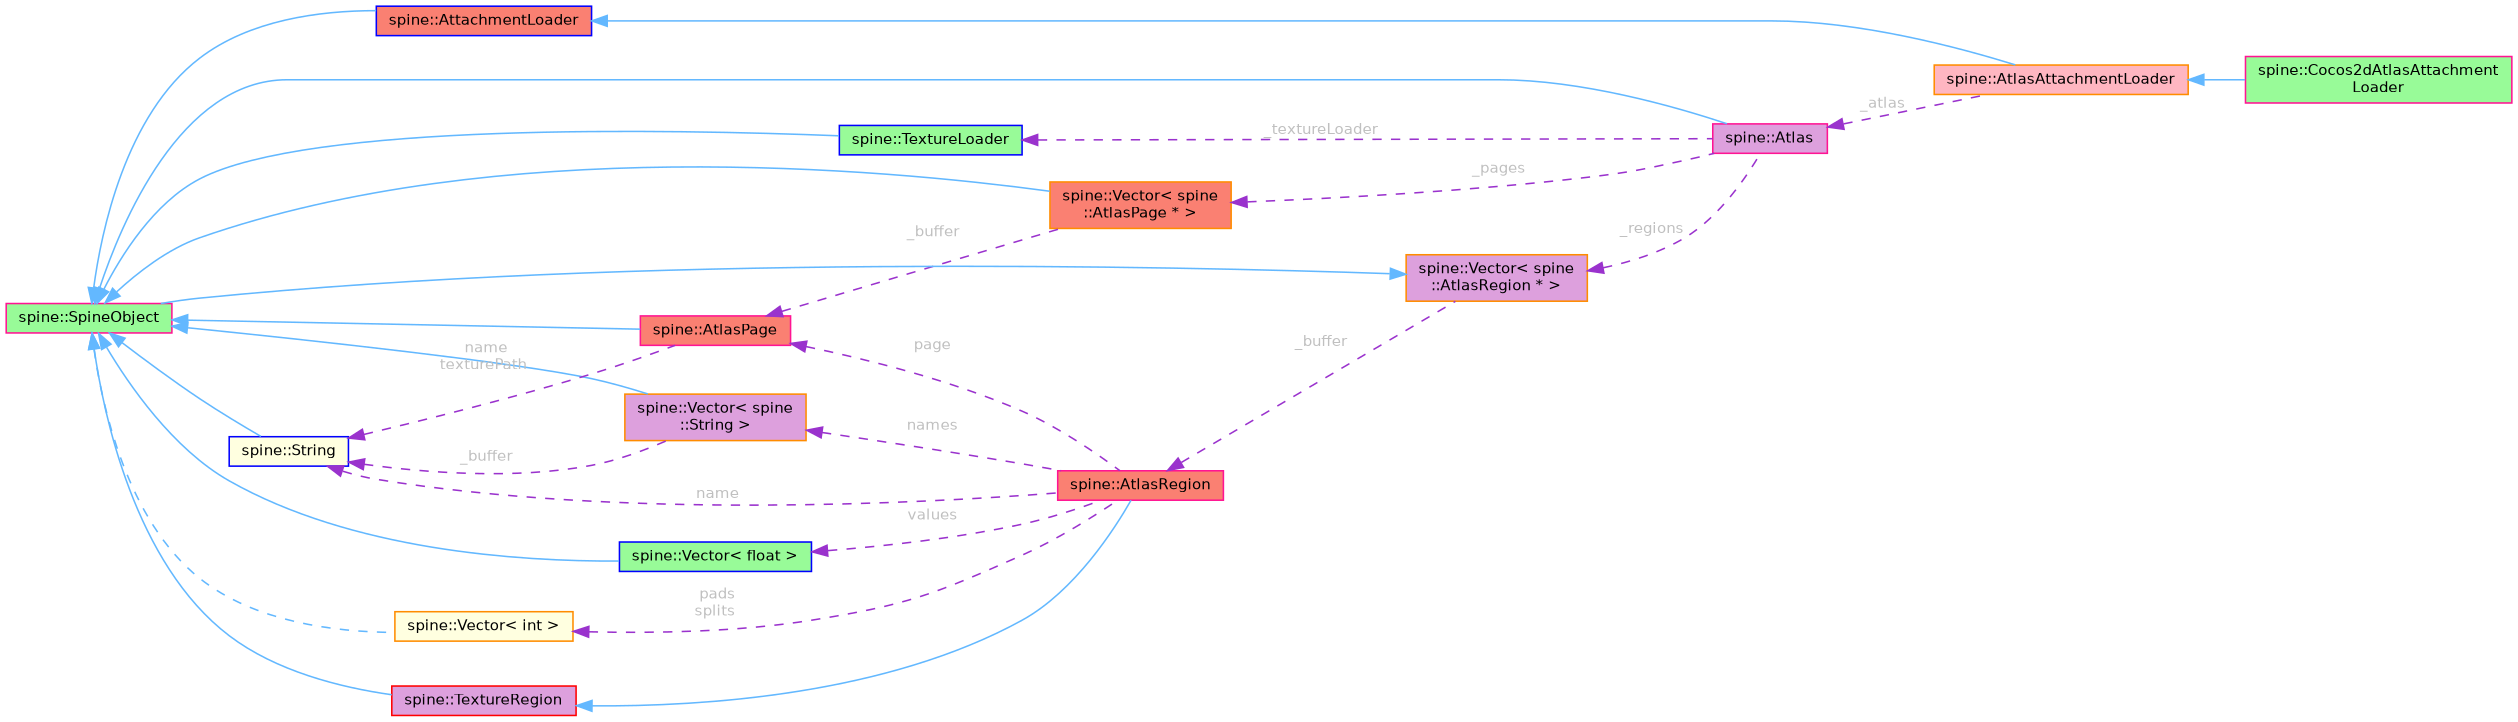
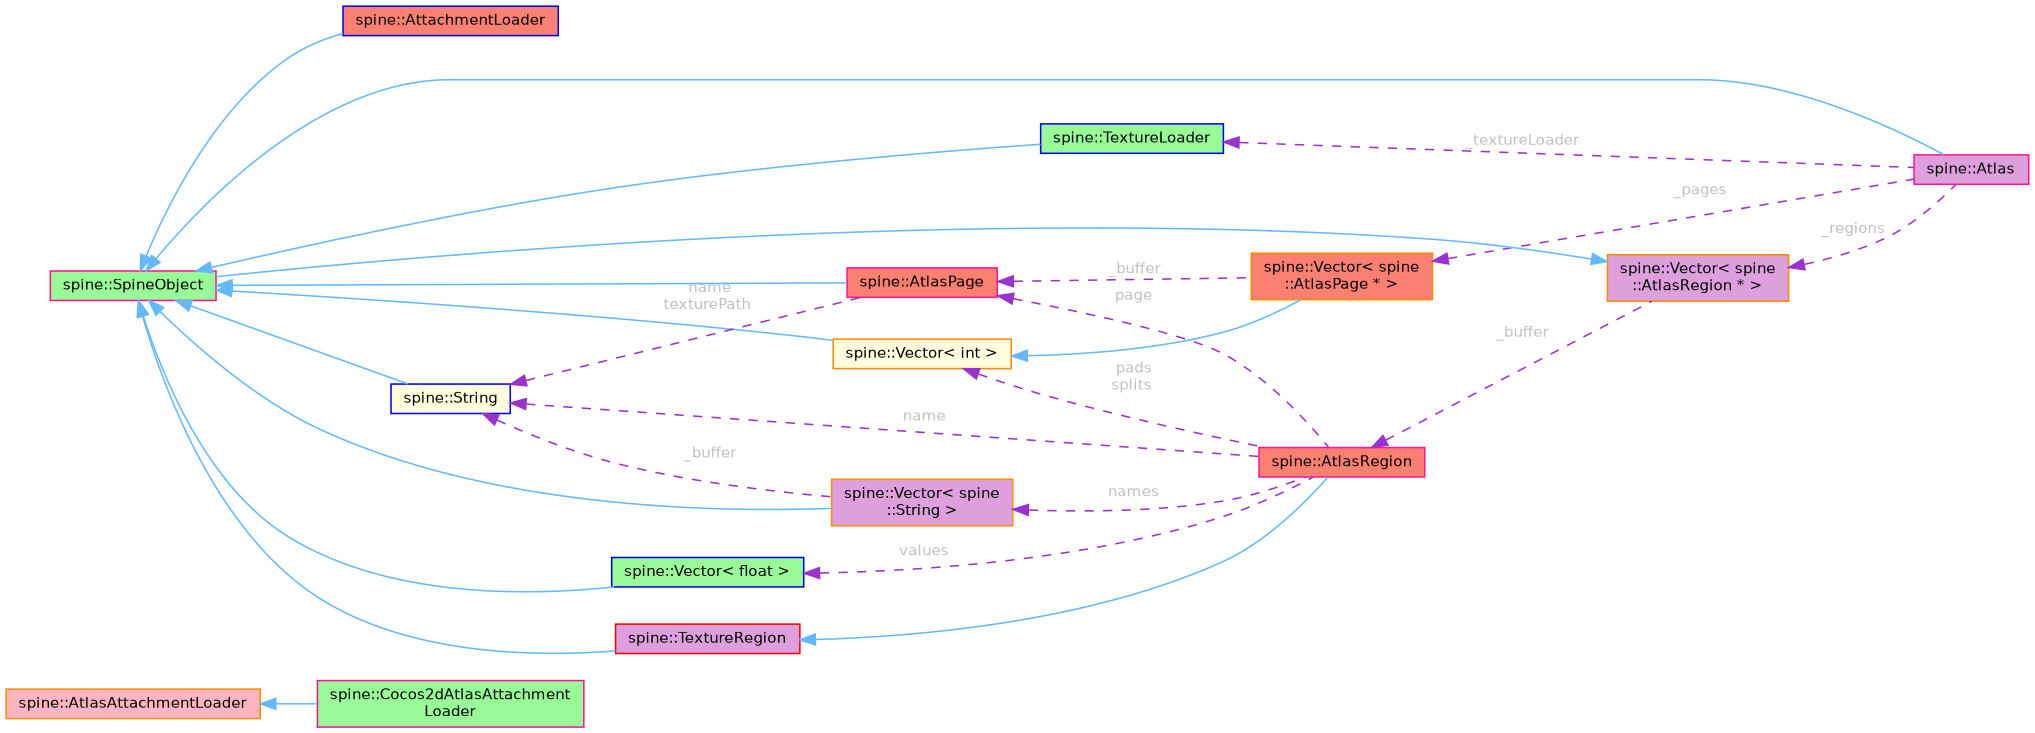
(1314, 21) -> none
(1915, 109) -> none
(572, 171) -> (1168, 344)
(181, 560) -> (533, 312)
